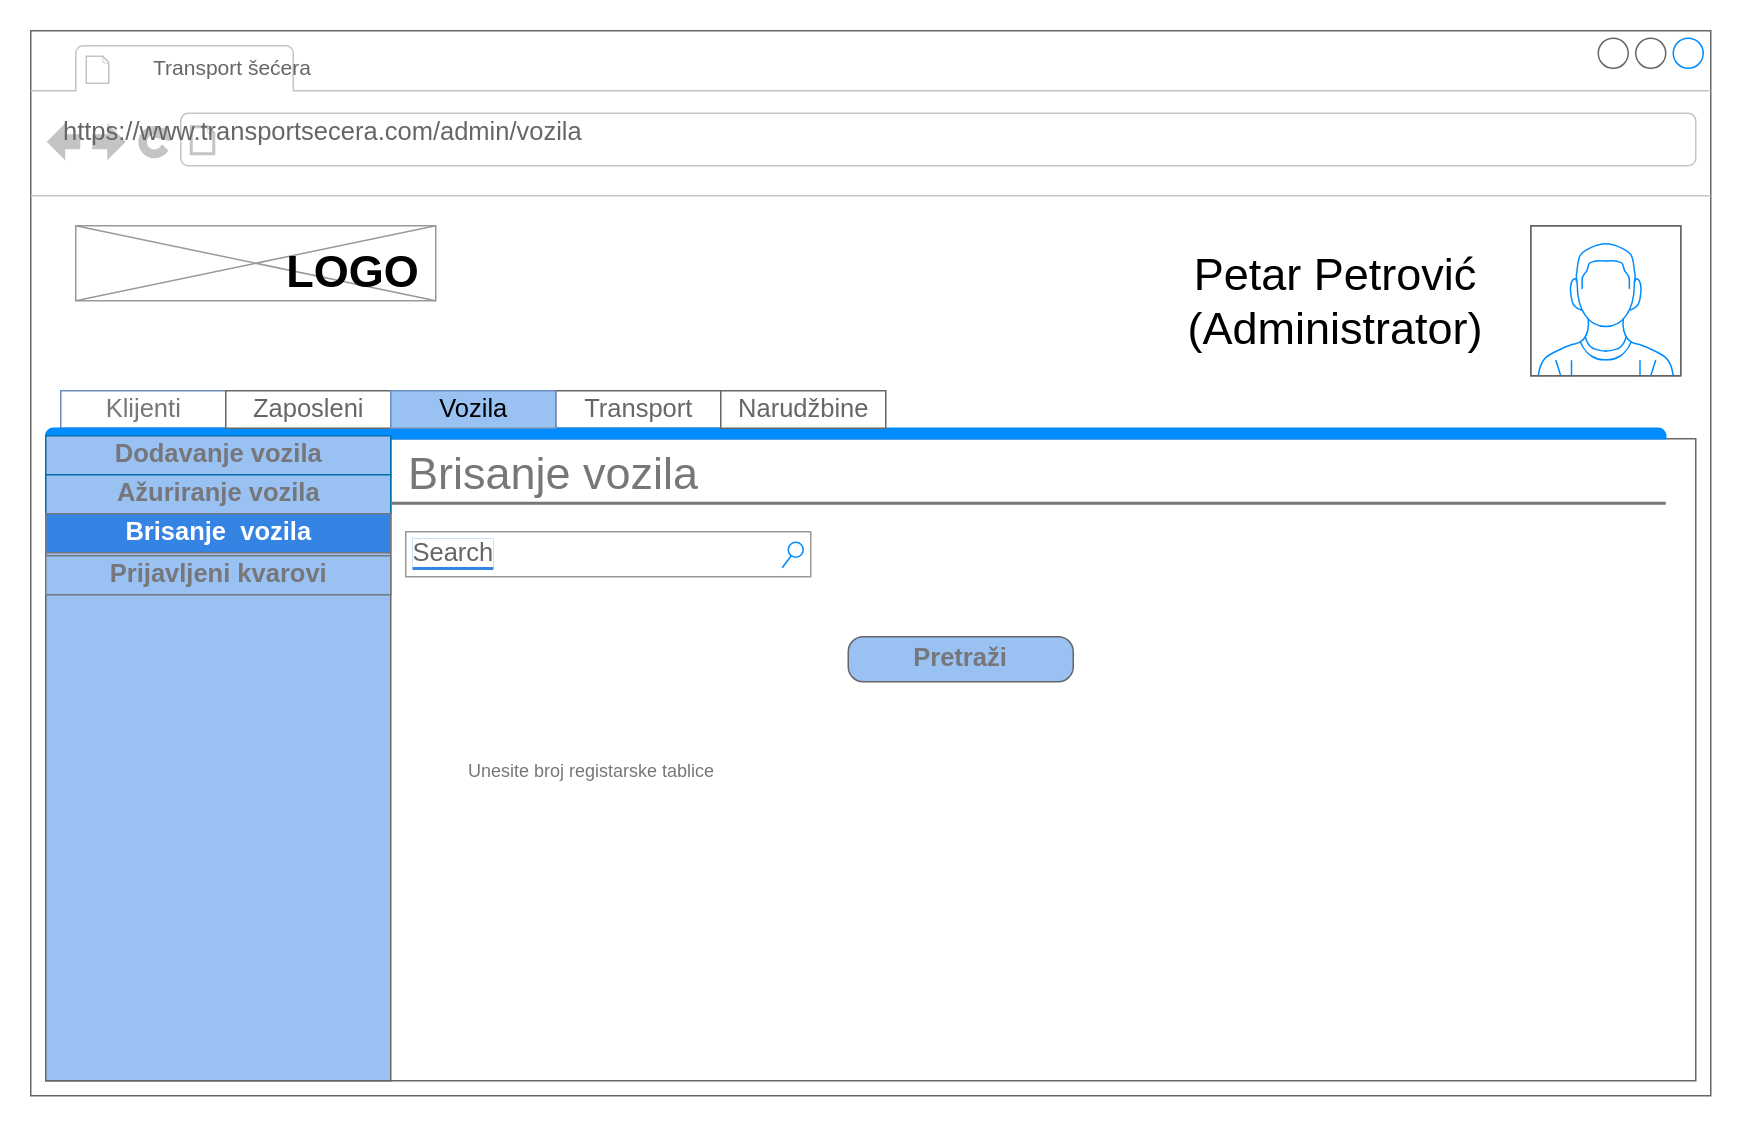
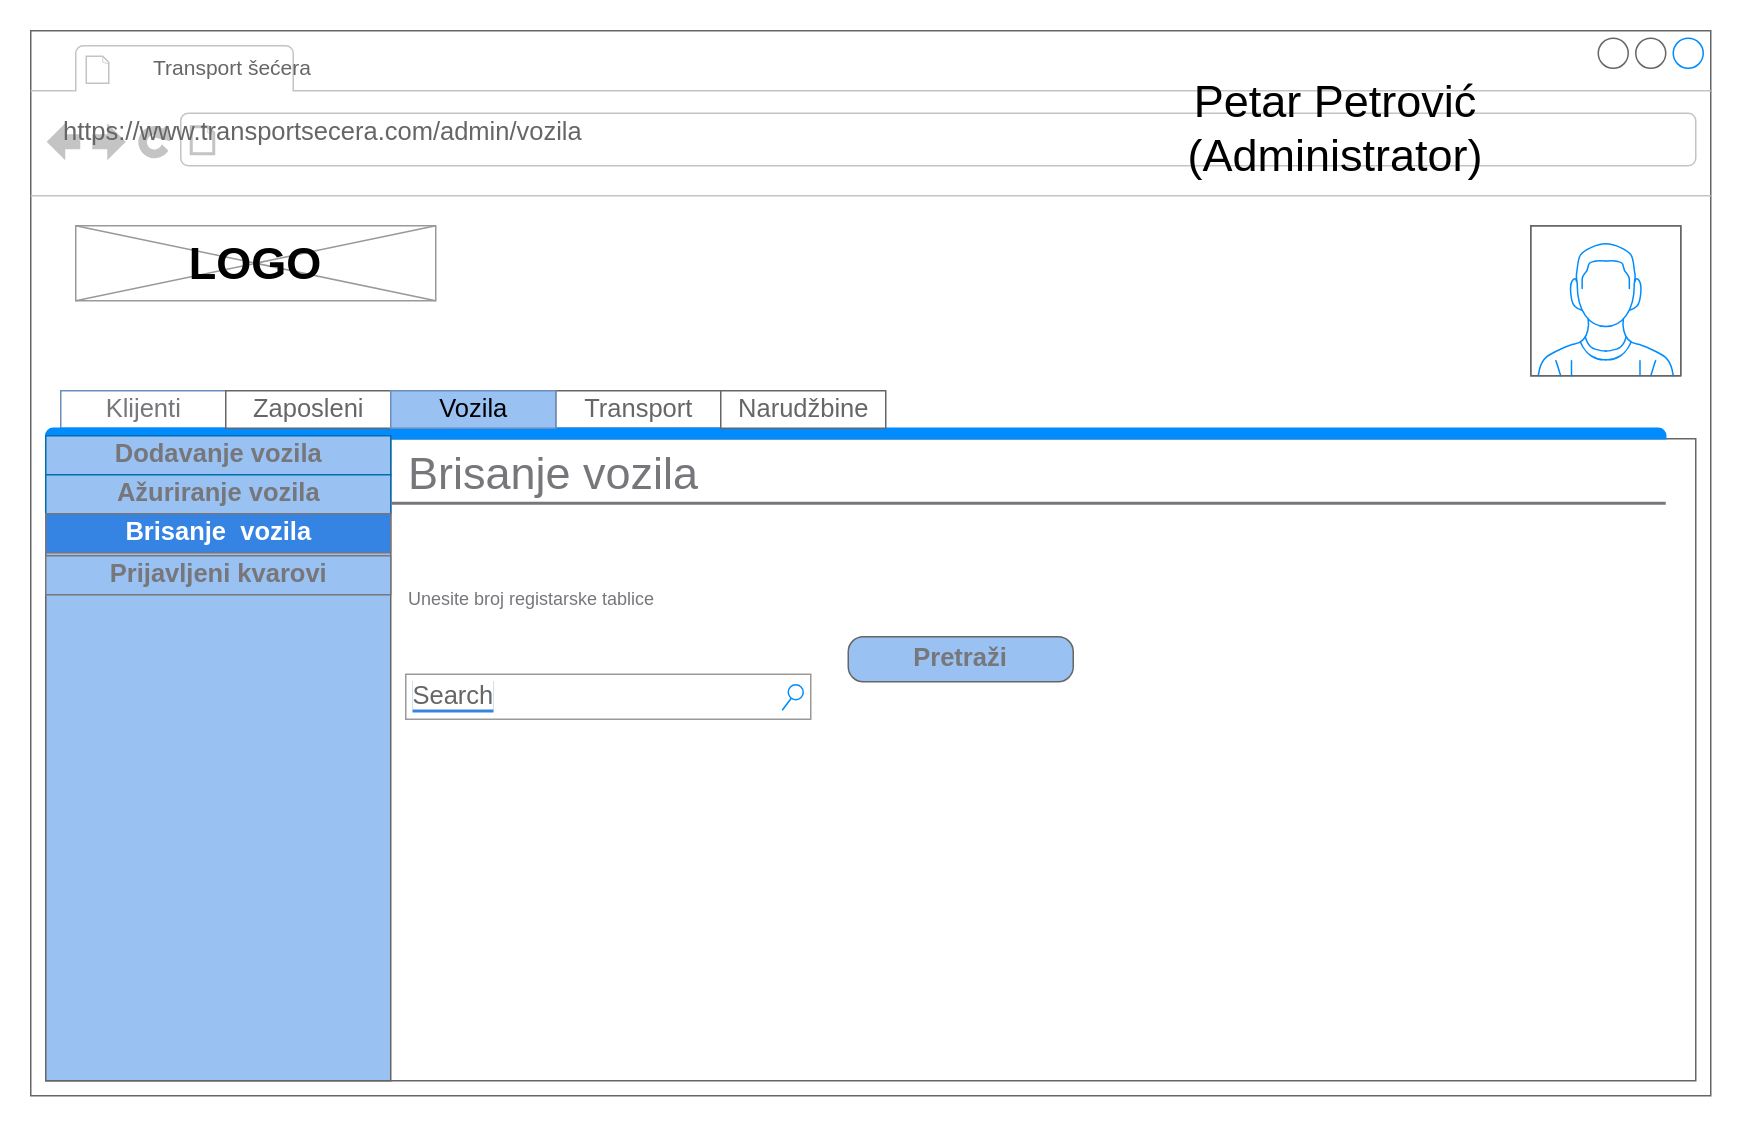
(353, 271) -> (256, 263)
(1336, 301) -> (1336, 128)
(608, 554) -> (608, 697)
(743, 772) -> (683, 599)
